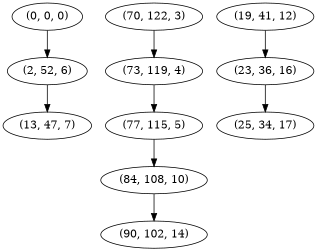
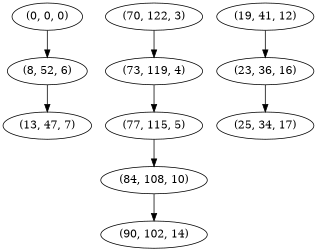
(47, 71) -> (47, 71)
